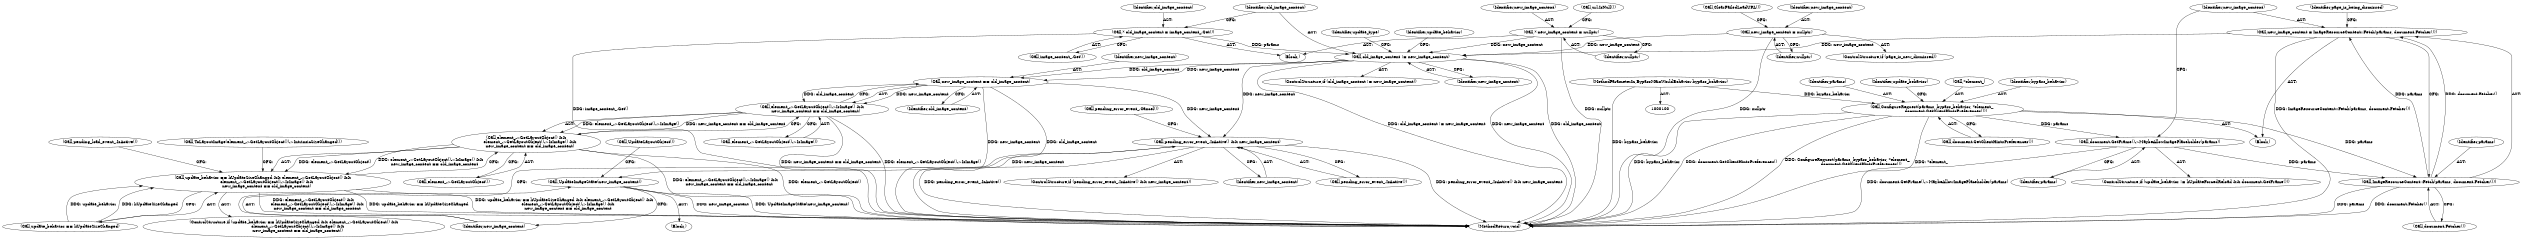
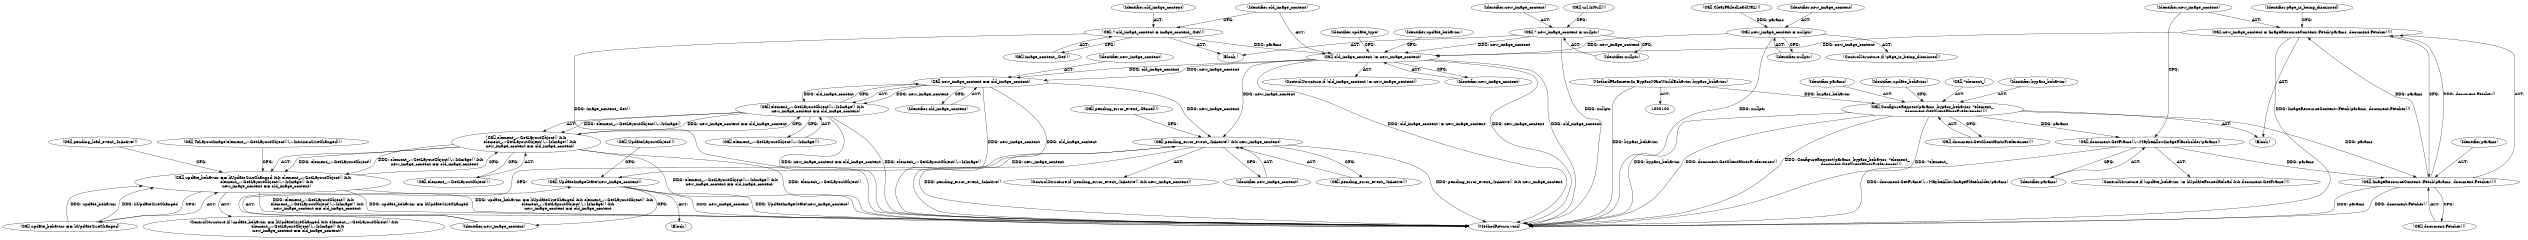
(1763, 20) -> (1770, 20)
(1890, 57) -> (1892, 57)
